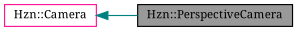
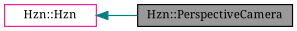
(50, 15) -> (50, 15)
